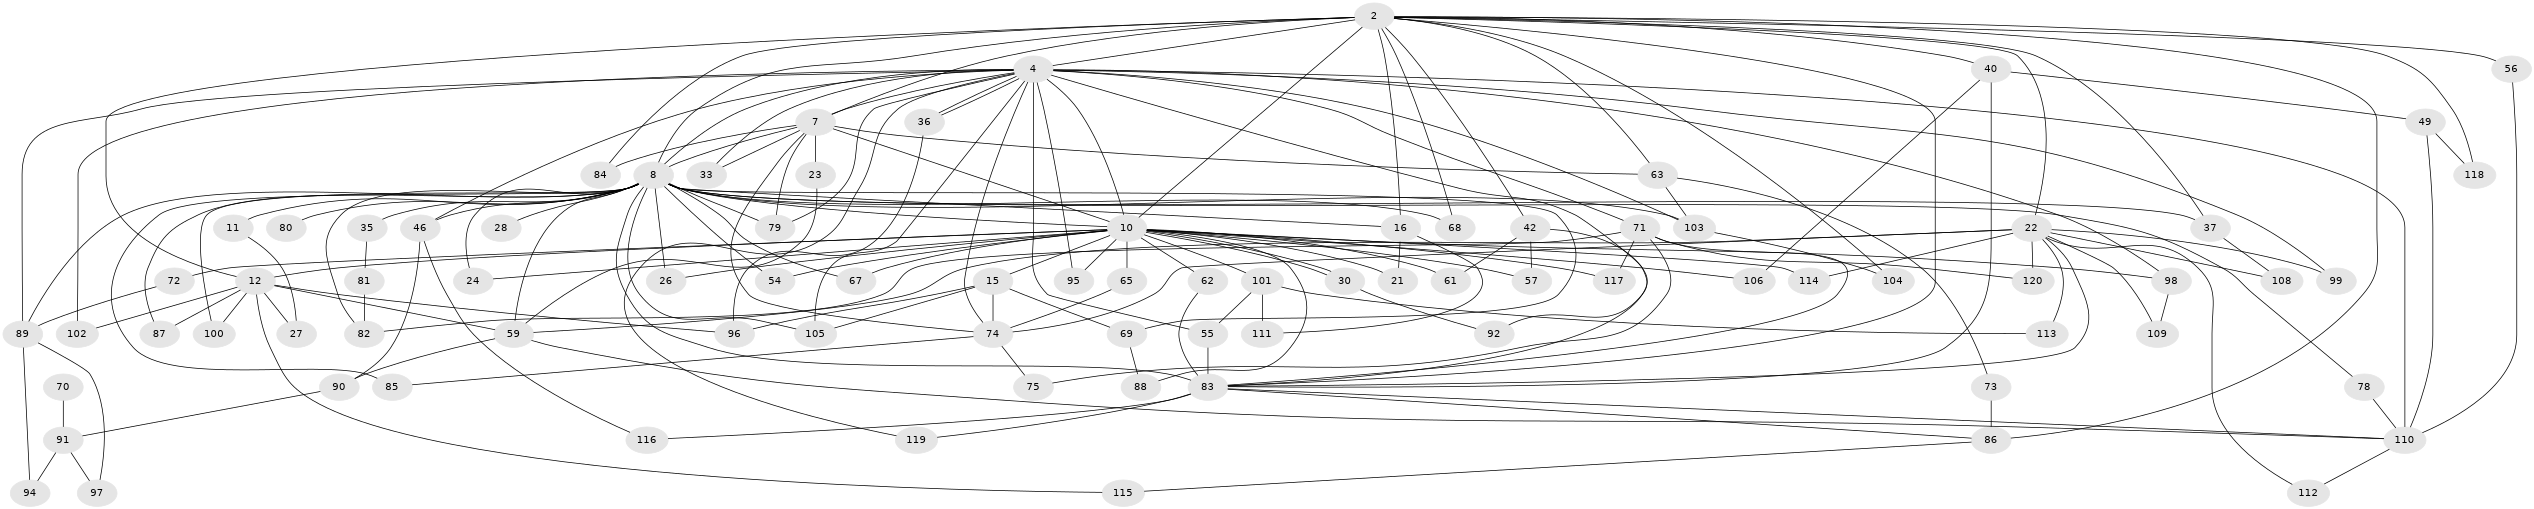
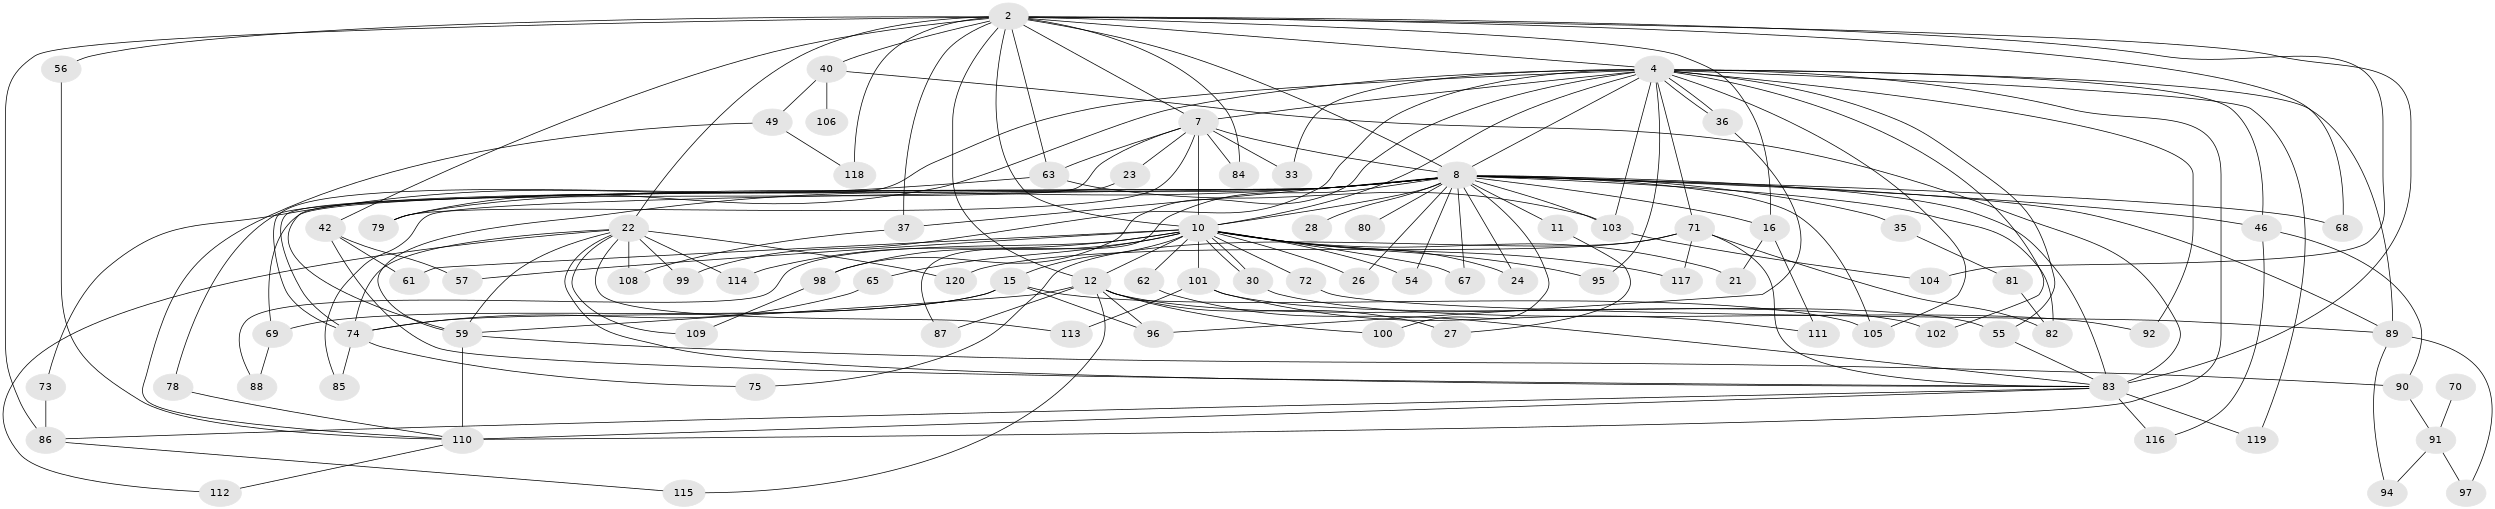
(1514, 257) -> none
